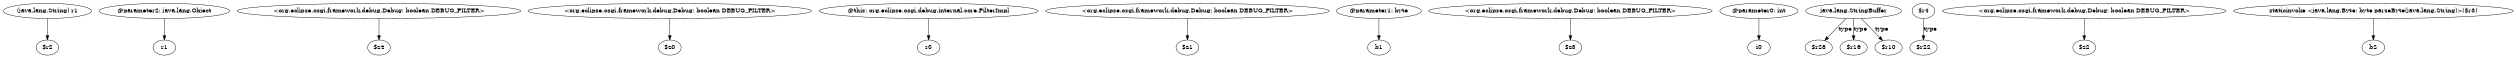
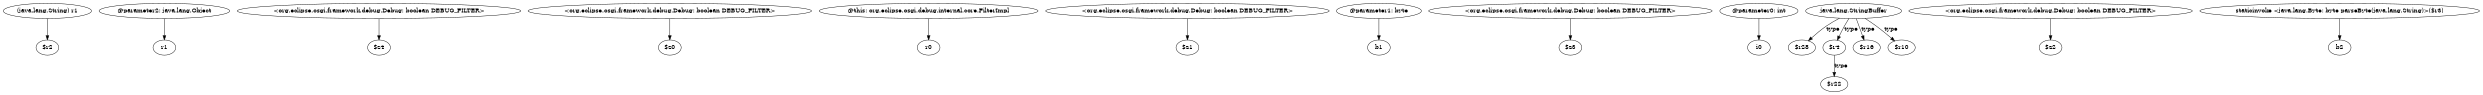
none -> (1844, 27)
